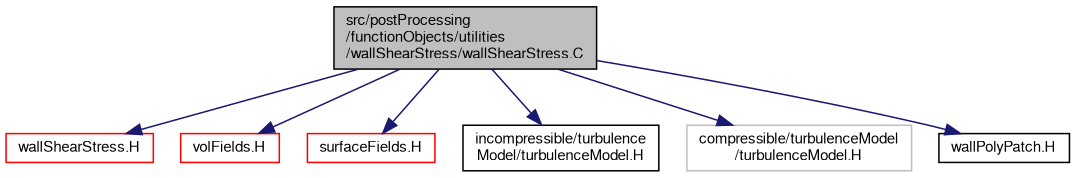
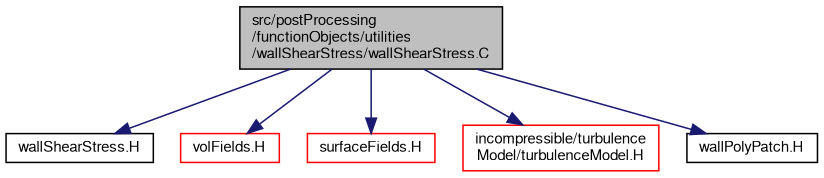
(80, 148) -> (80, 148)
(561, 148) -> (561, 148)
(799, 148) -> none
